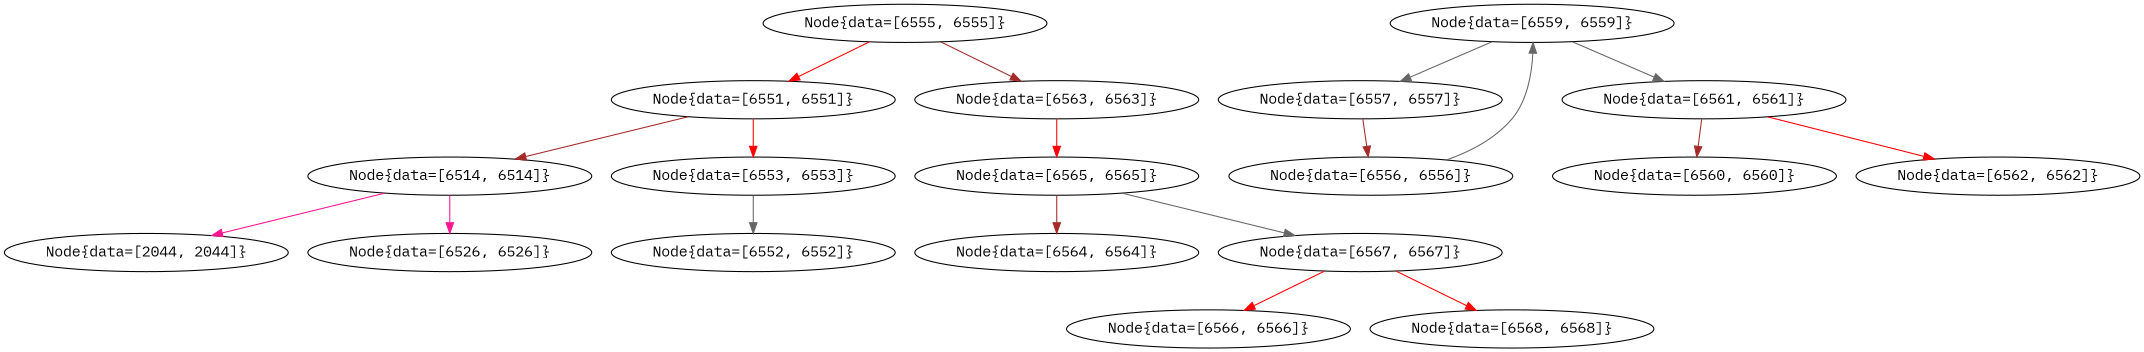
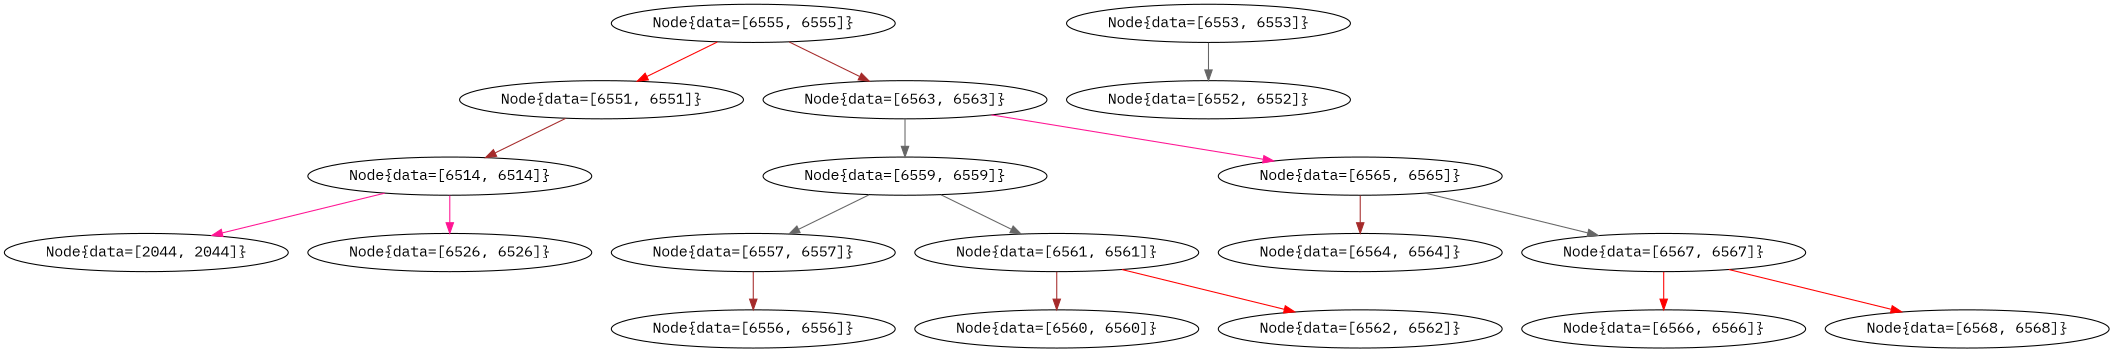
(1509, 122) -> (905, 133)
(753, 133) -> none
(1057, 133) -> (1127, 137)
